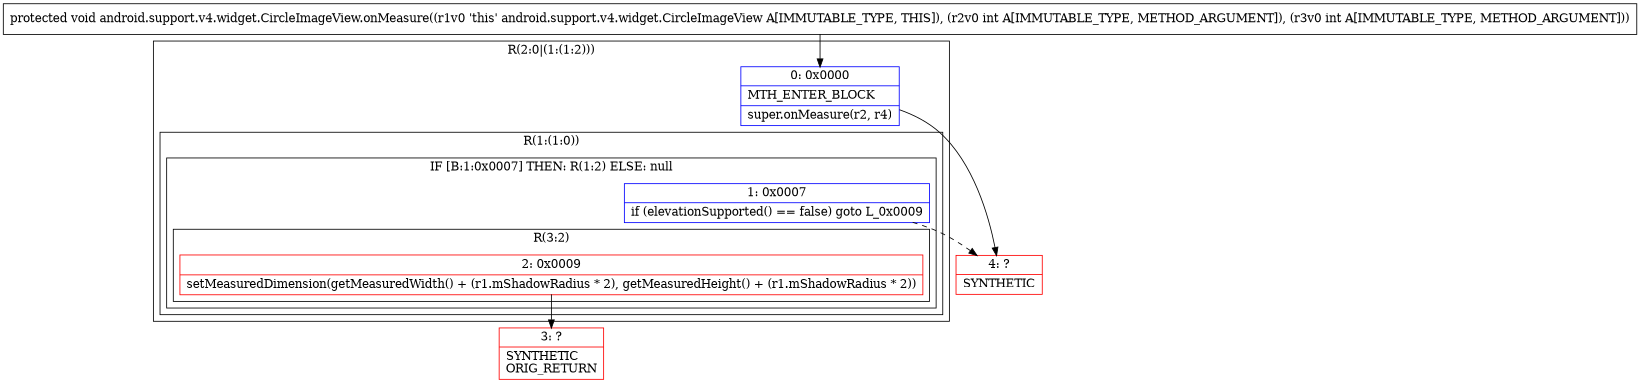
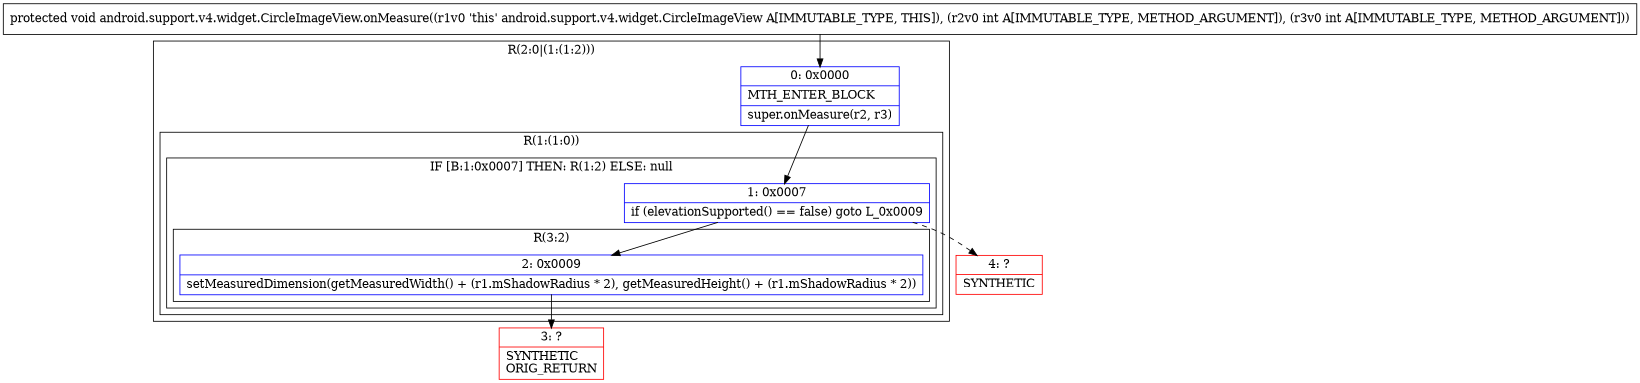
(820, 115) -> (820, 115)
(965, 165) -> (798, 151)
none -> (669, 238)
(551, 275) -> (551, 275)
